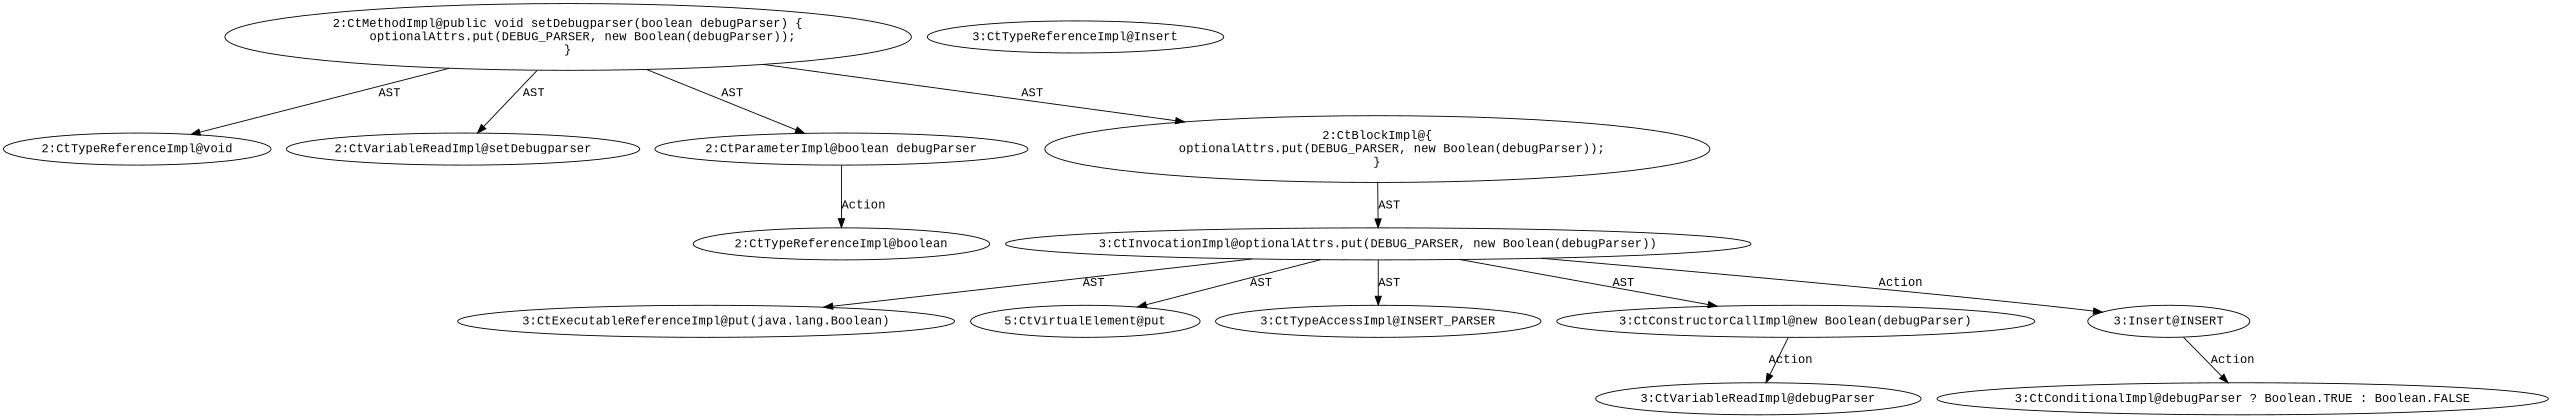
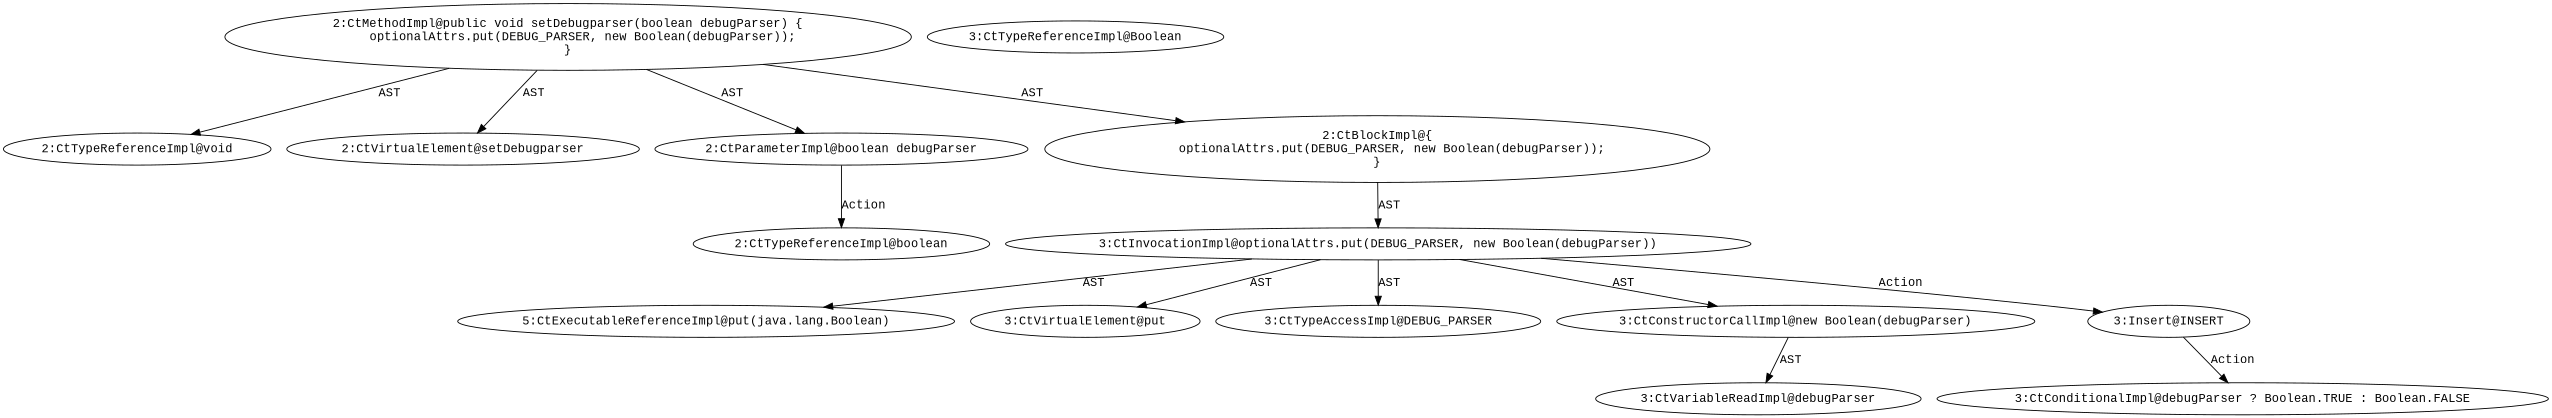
(1076, 37) -> (1076, 37)
(463, 149) -> (463, 149)
(706, 321) -> (706, 321)
(1085, 321) -> (1085, 321)
(1378, 321) -> (1378, 321)
(1791, 360) -> (1791, 360)
